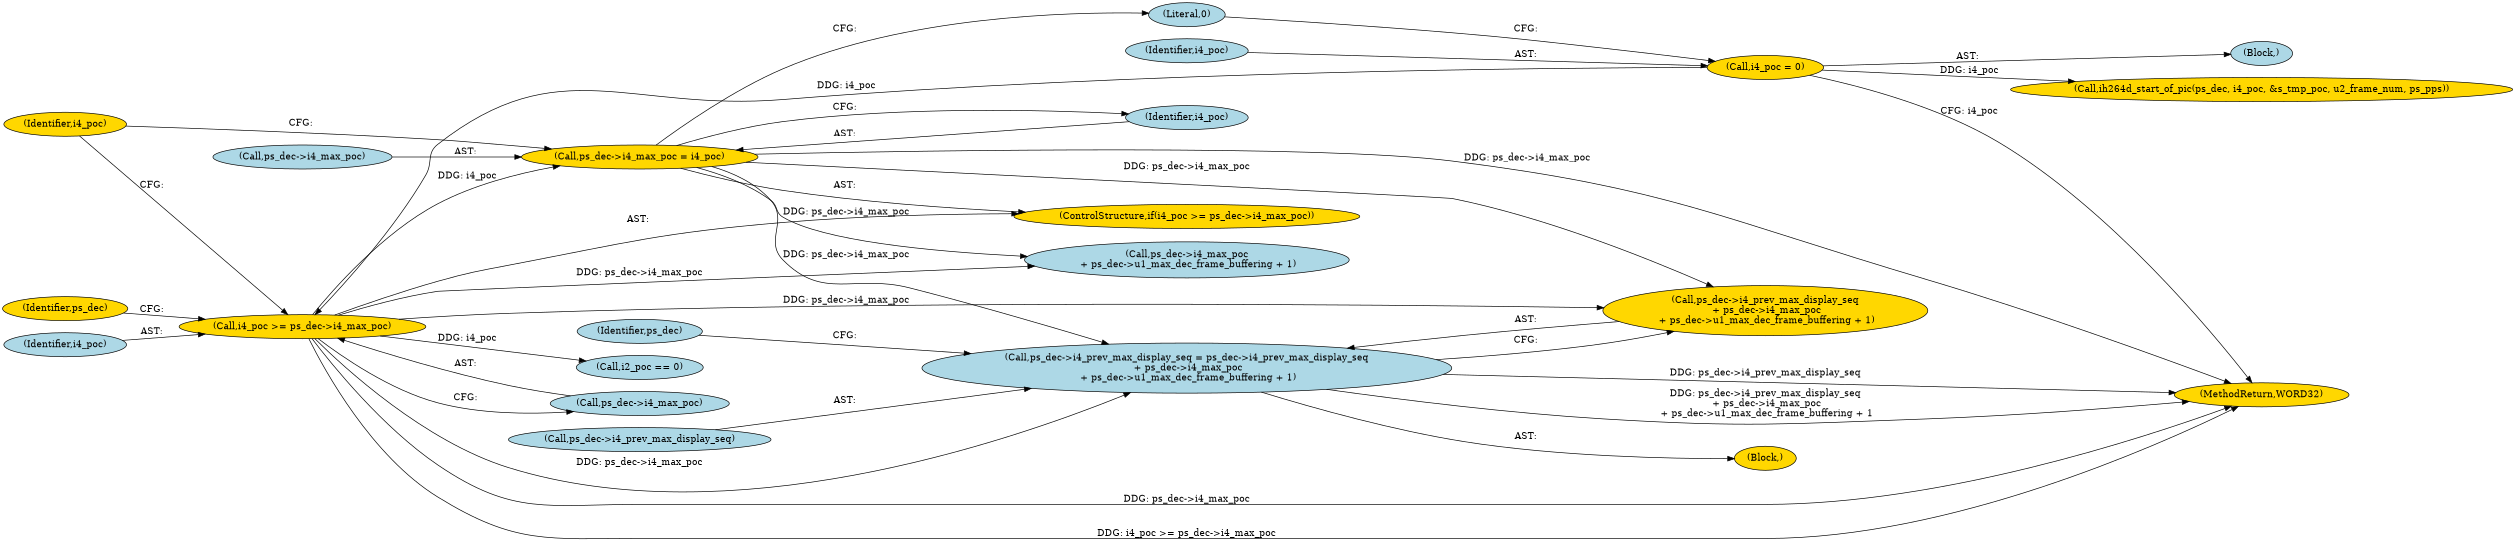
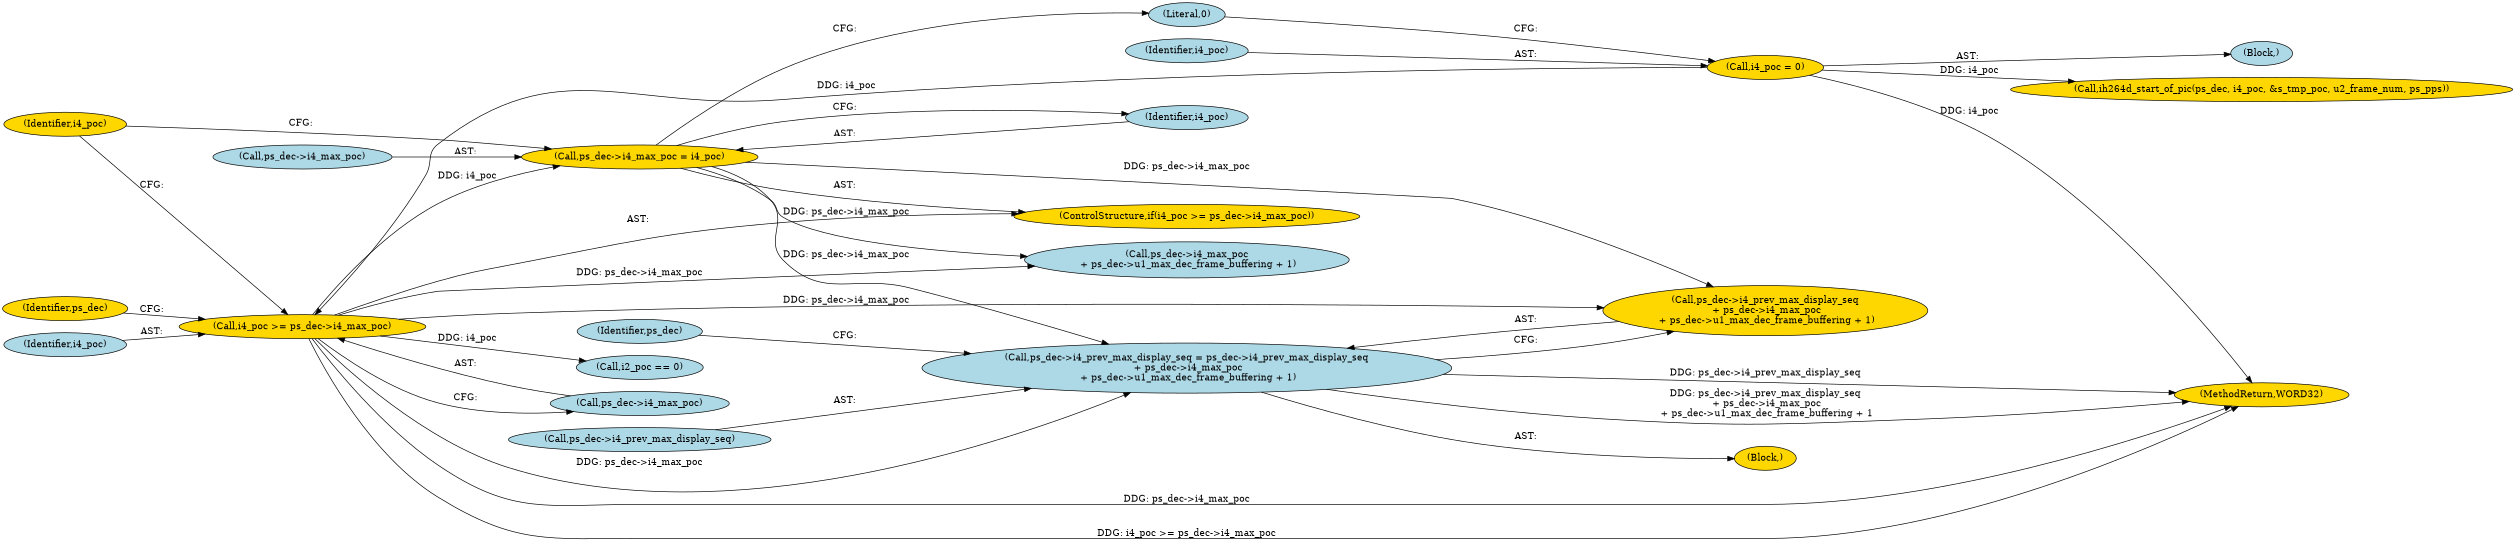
(1969, 111) -> (1969, 111)
(1505, 168) -> none
